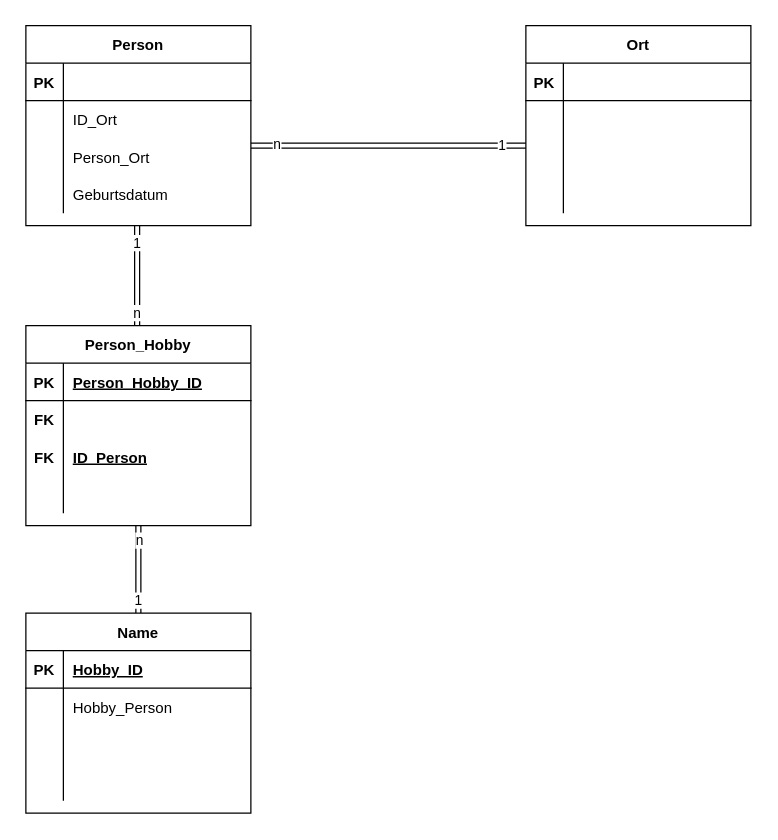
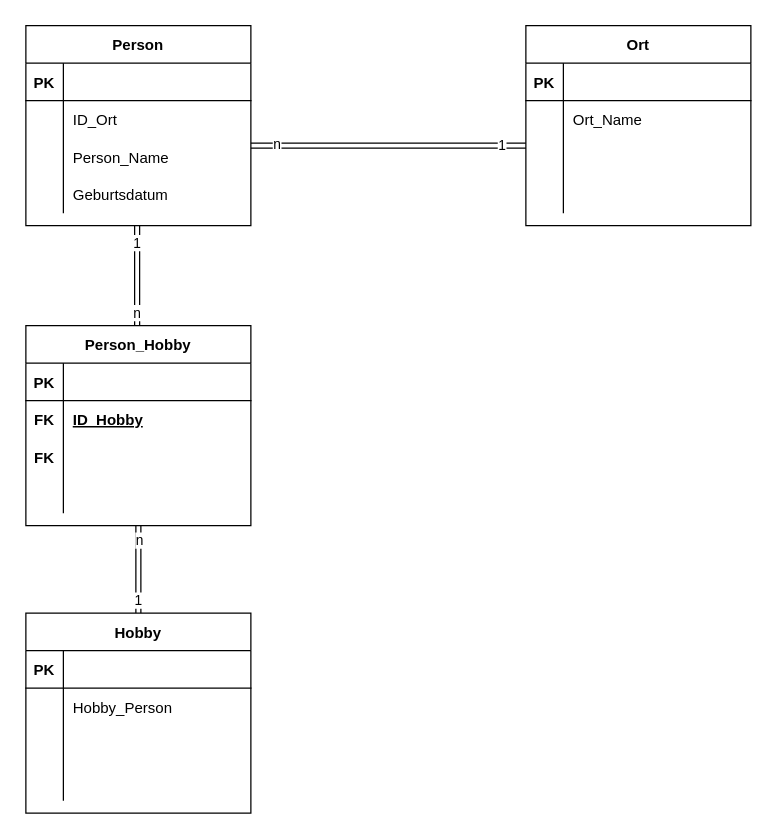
none -> (657, 119)
(115, 158) -> (119, 158)
(157, 382) -> none
none -> (157, 419)
(157, 457) -> none
(138, 633) -> (138, 633)
(157, 669) -> none
